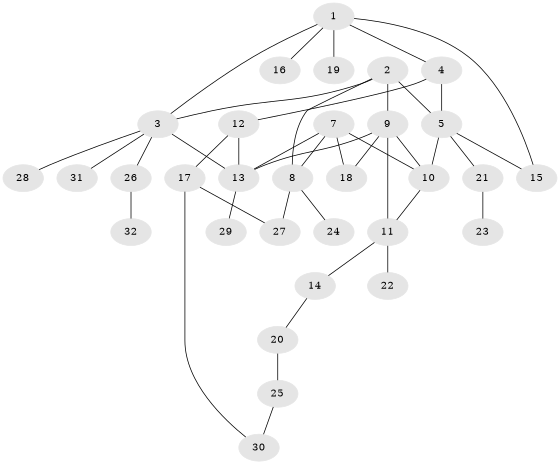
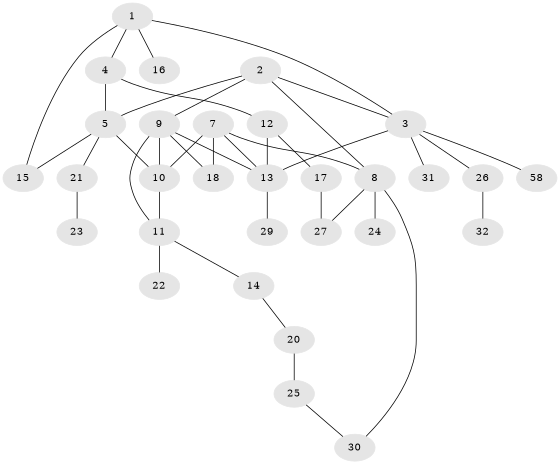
(334, 70) -> none
(23, 178) -> (537, 178)
(185, 325) -> (416, 317)
